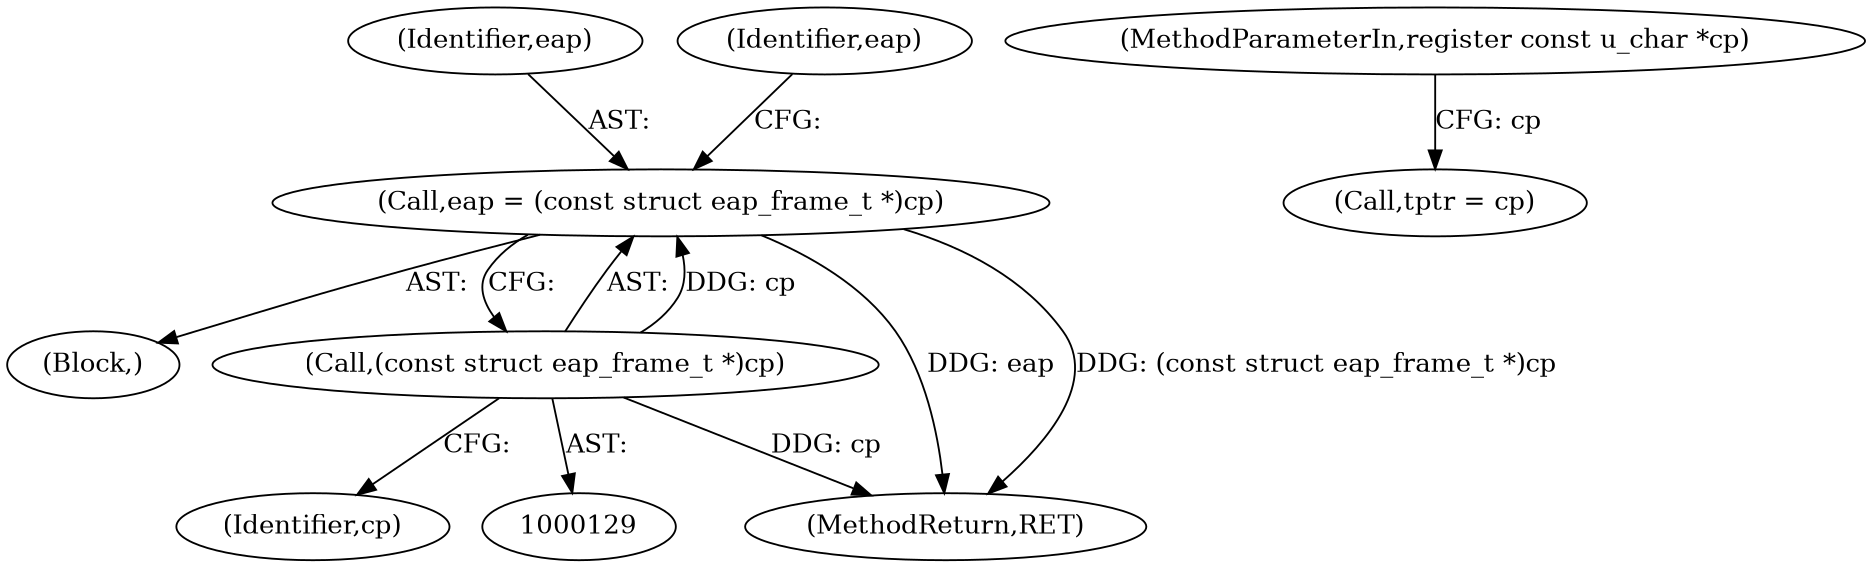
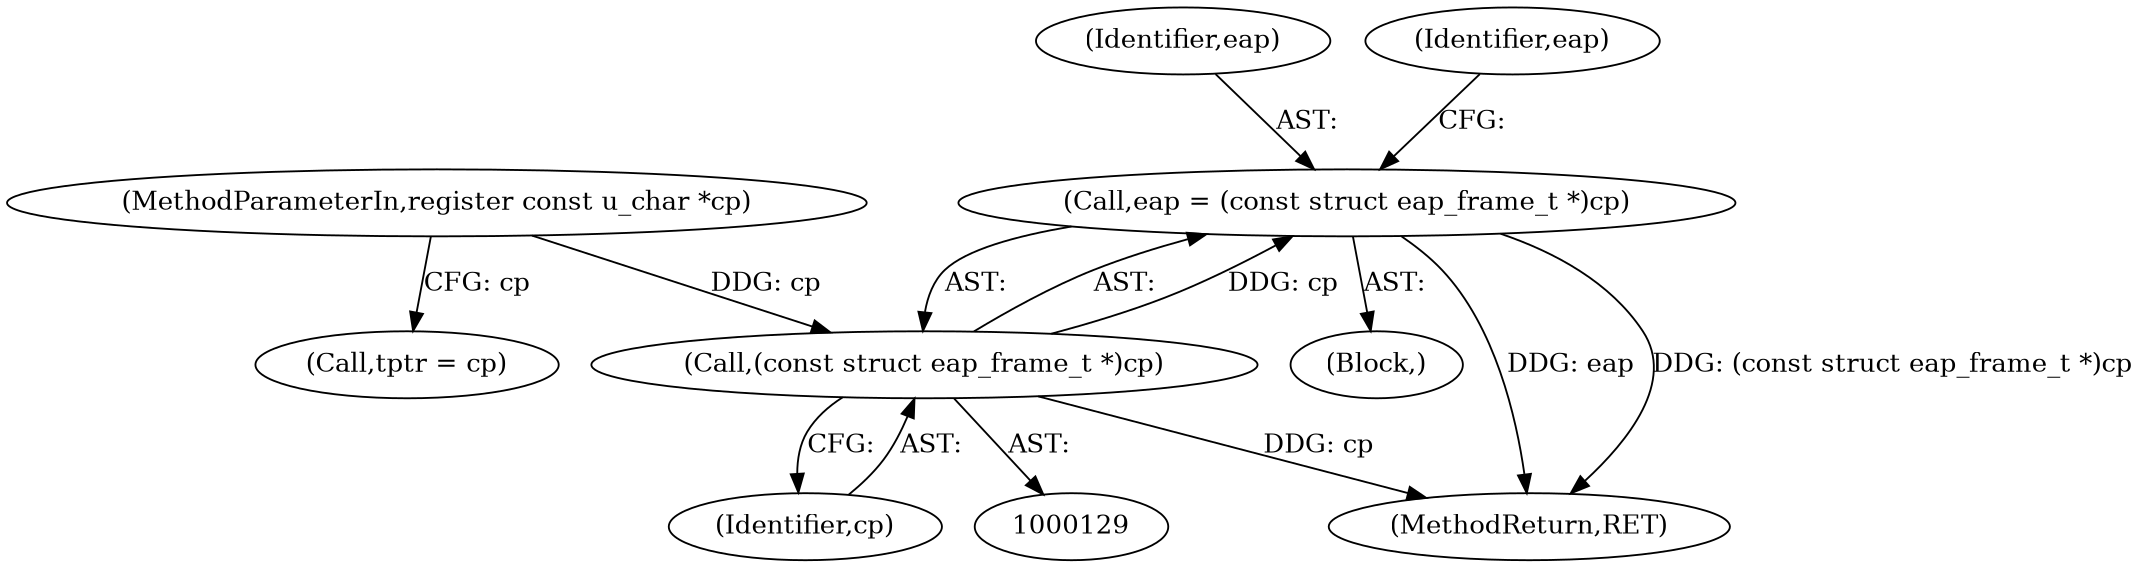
none -> (672, 281)
(526, 284) -> (980, 284)
none -> (884, 460)
